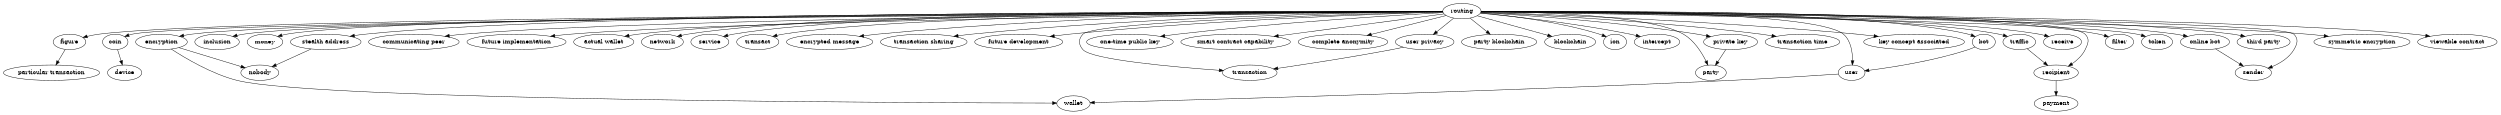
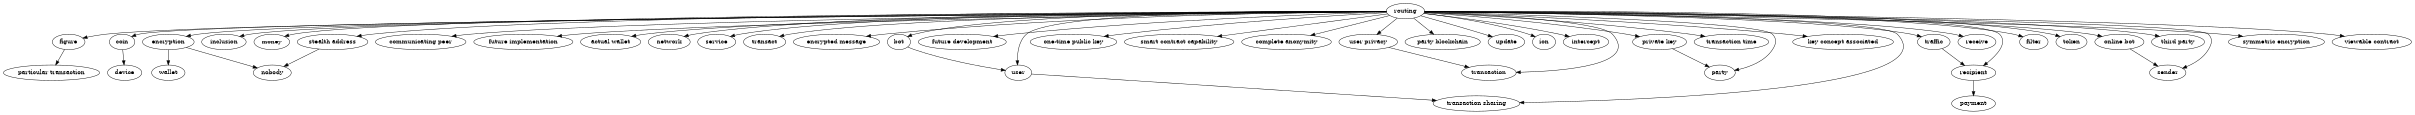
(1570, 42) -> (1506, 42)
(1467, 91) -> (1232, 87)
